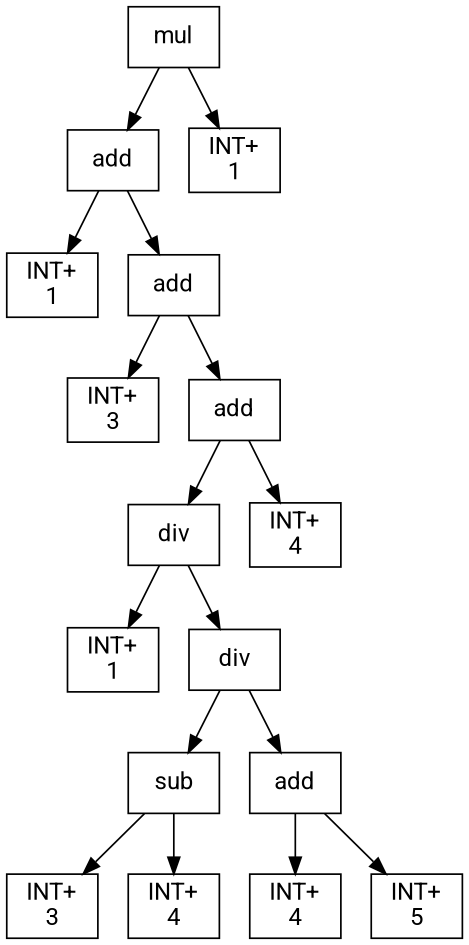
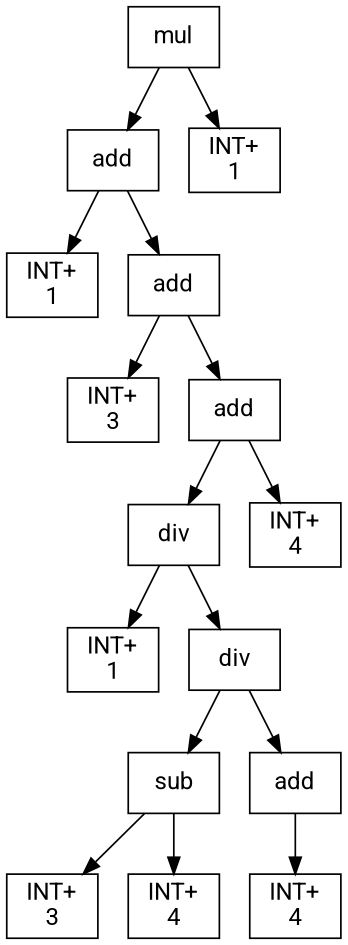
(417, 906) -> none
